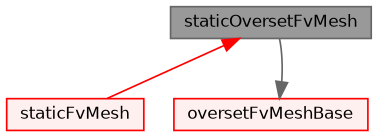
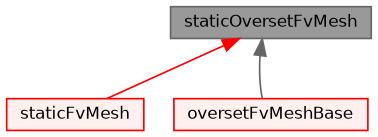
(282, 60) -> (260, 77)
